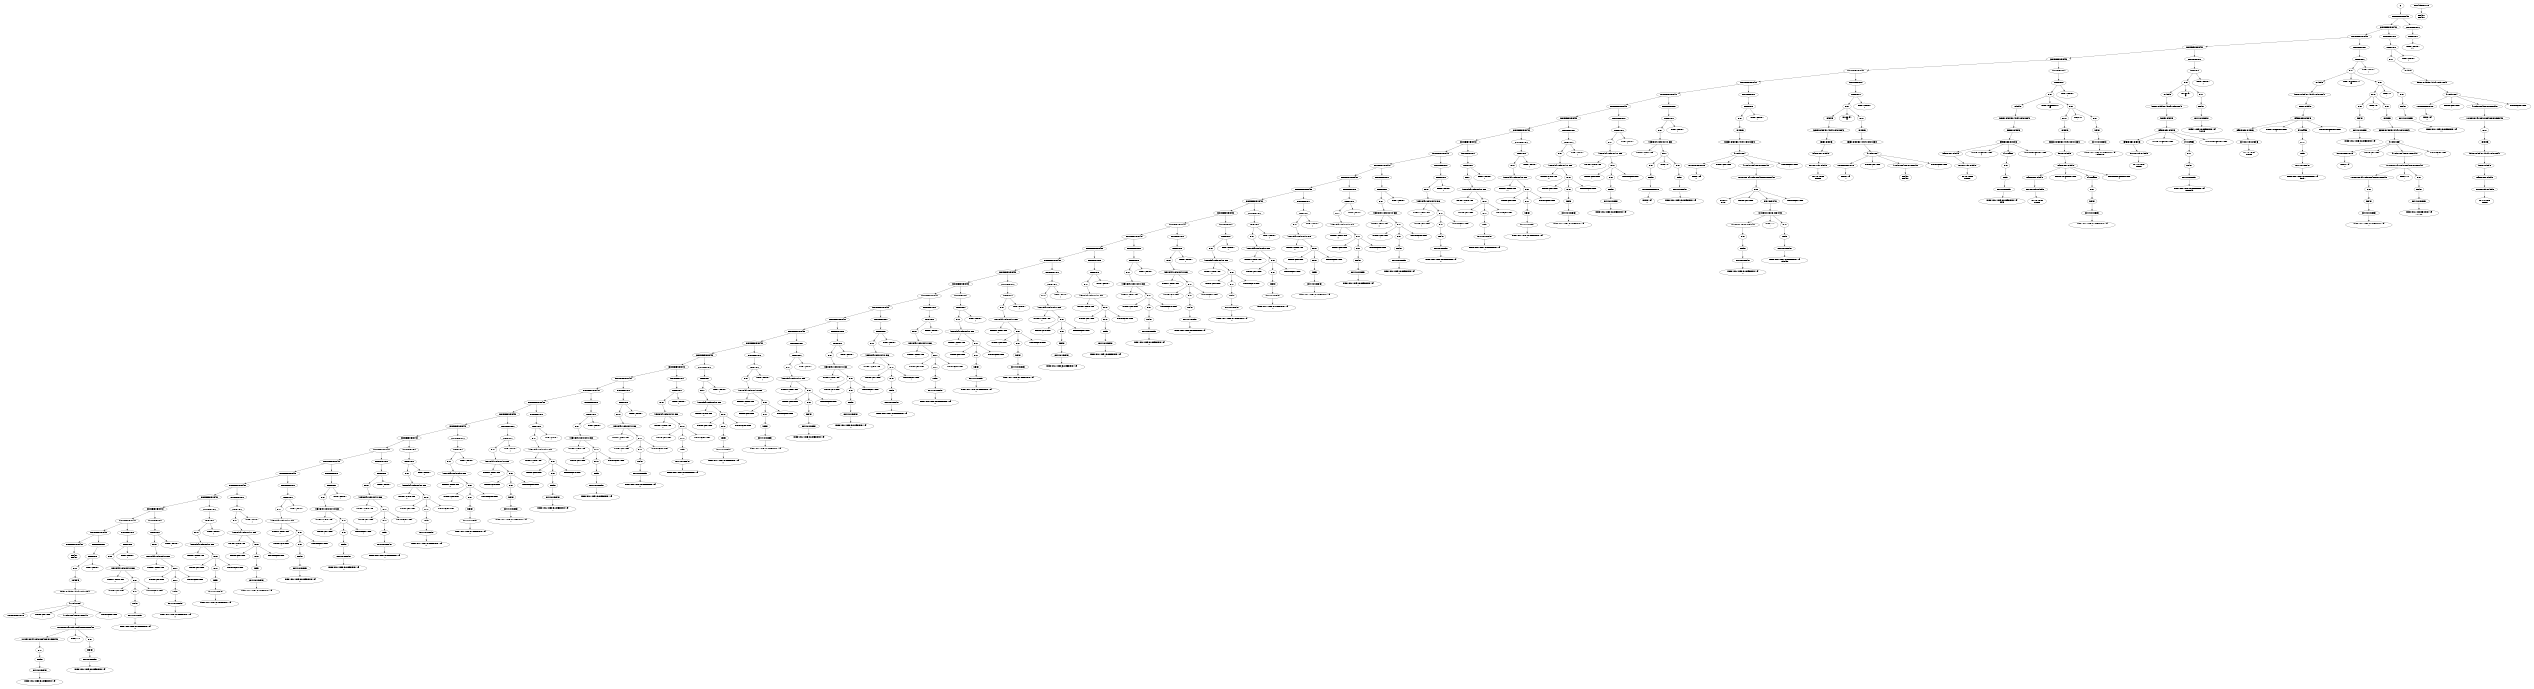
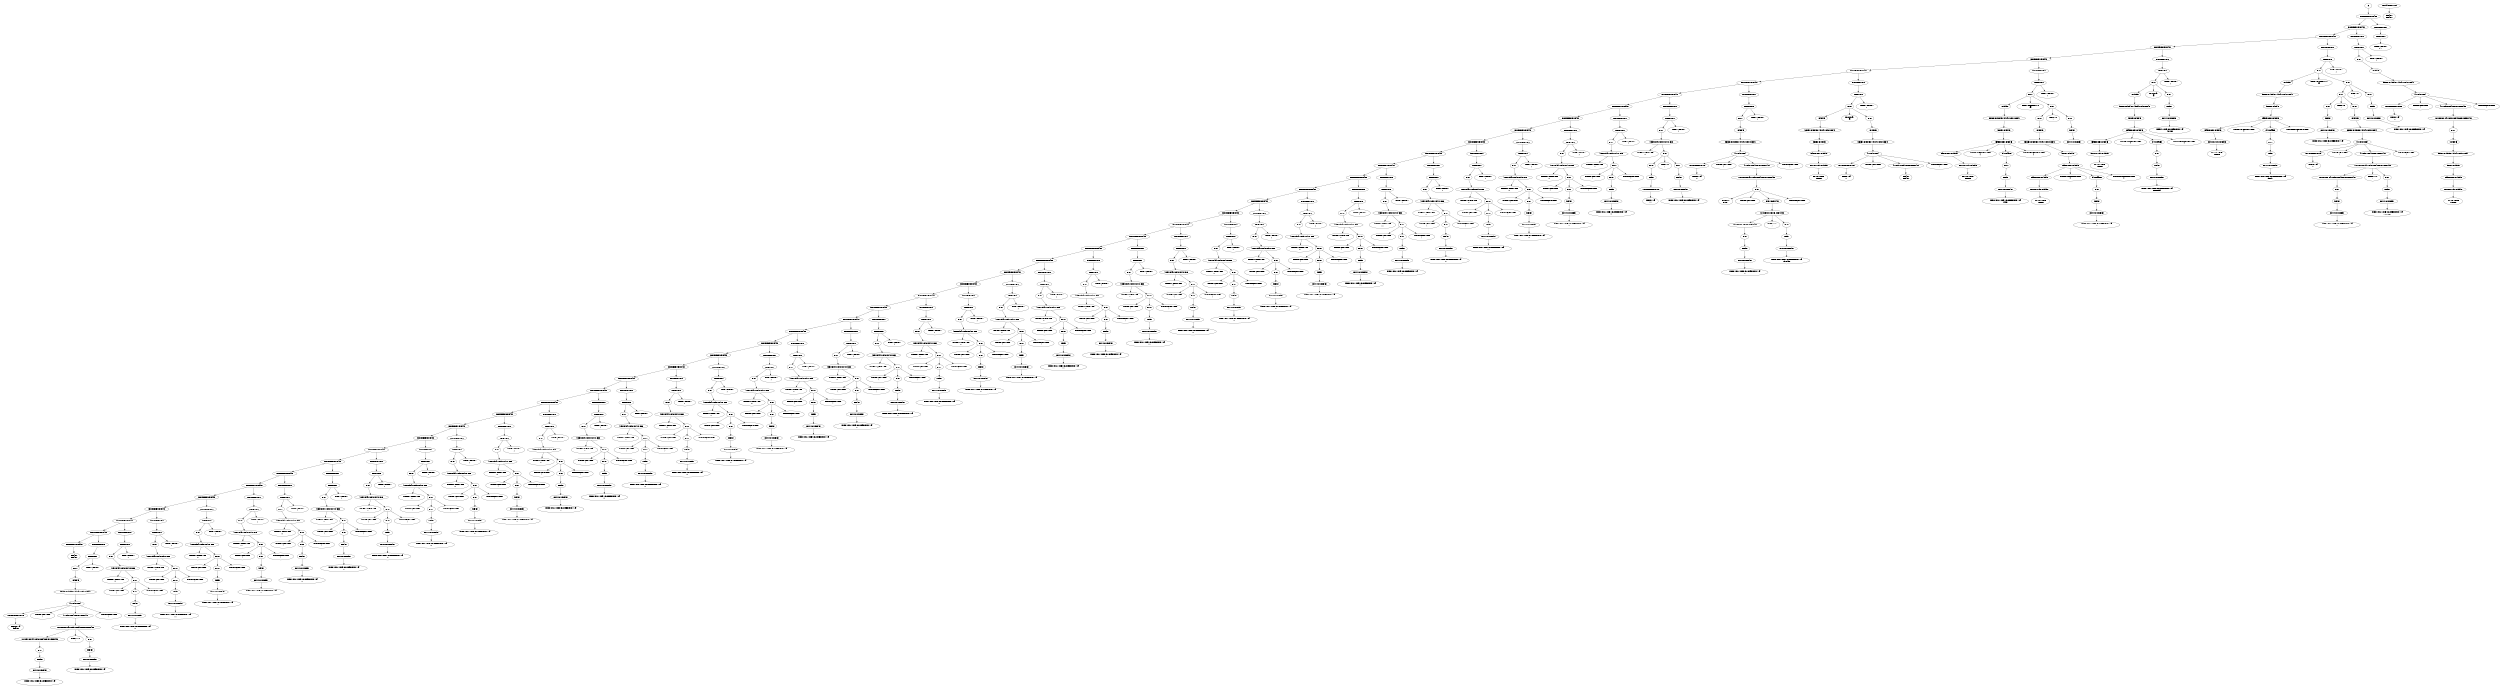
(2100, 154) -> none
(2419, 213) -> (2387, 213)
none -> (16, 628)
